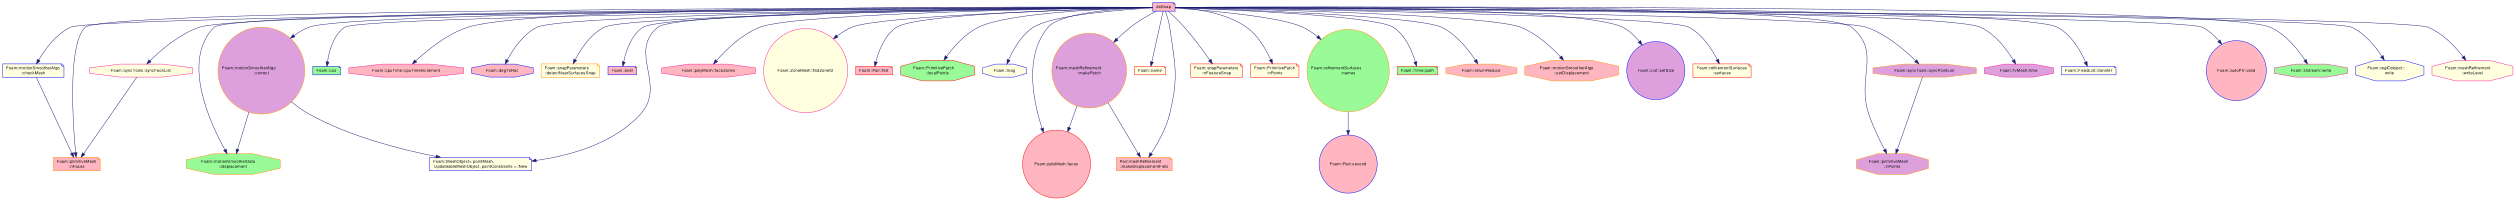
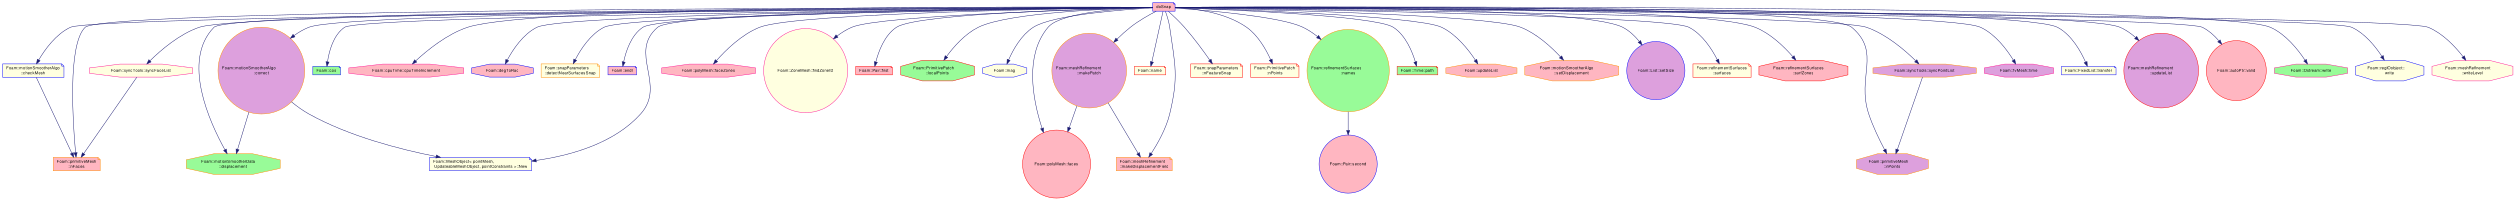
(1481, 71) -> (1481, 71)
none -> (1803, 71)
none -> (2161, 71)
(2236, 71) -> (2236, 71)
(1144, 164) -> (1144, 164)
